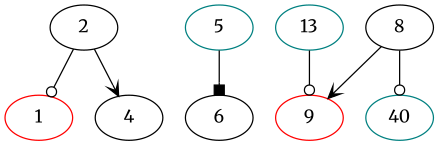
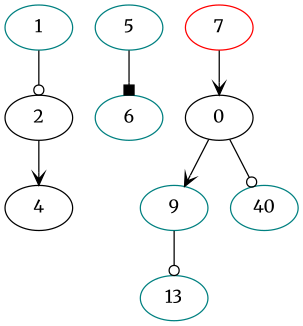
none -> (219, 28)
(400, 28) -> (219, 118)
(64, 68) -> (39, 68)
(309, 68) -> (174, 248)
(39, 118) -> (39, 28)
(219, 118) -> (129, 118)
(309, 118) -> (174, 208)
